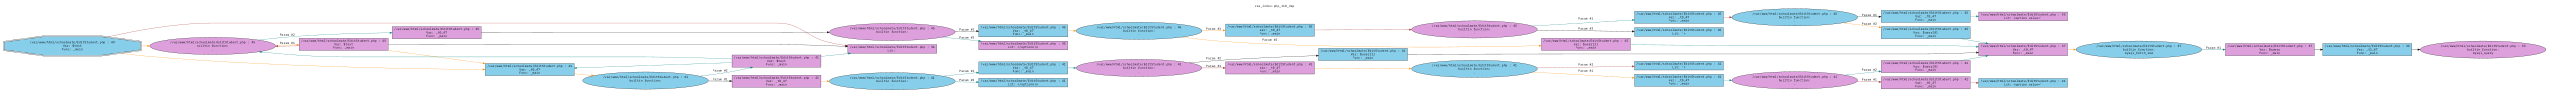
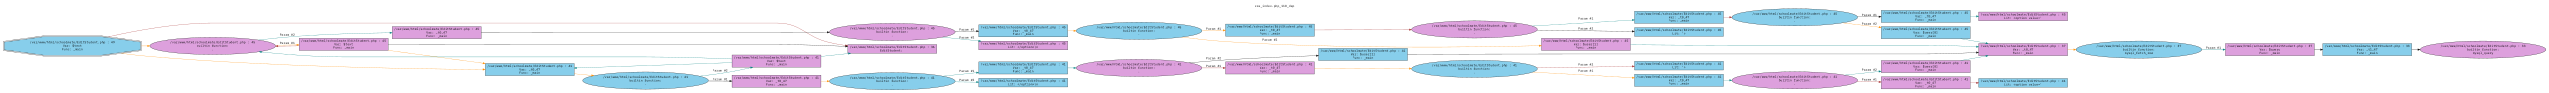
(892, 49) -> (892, 49)
